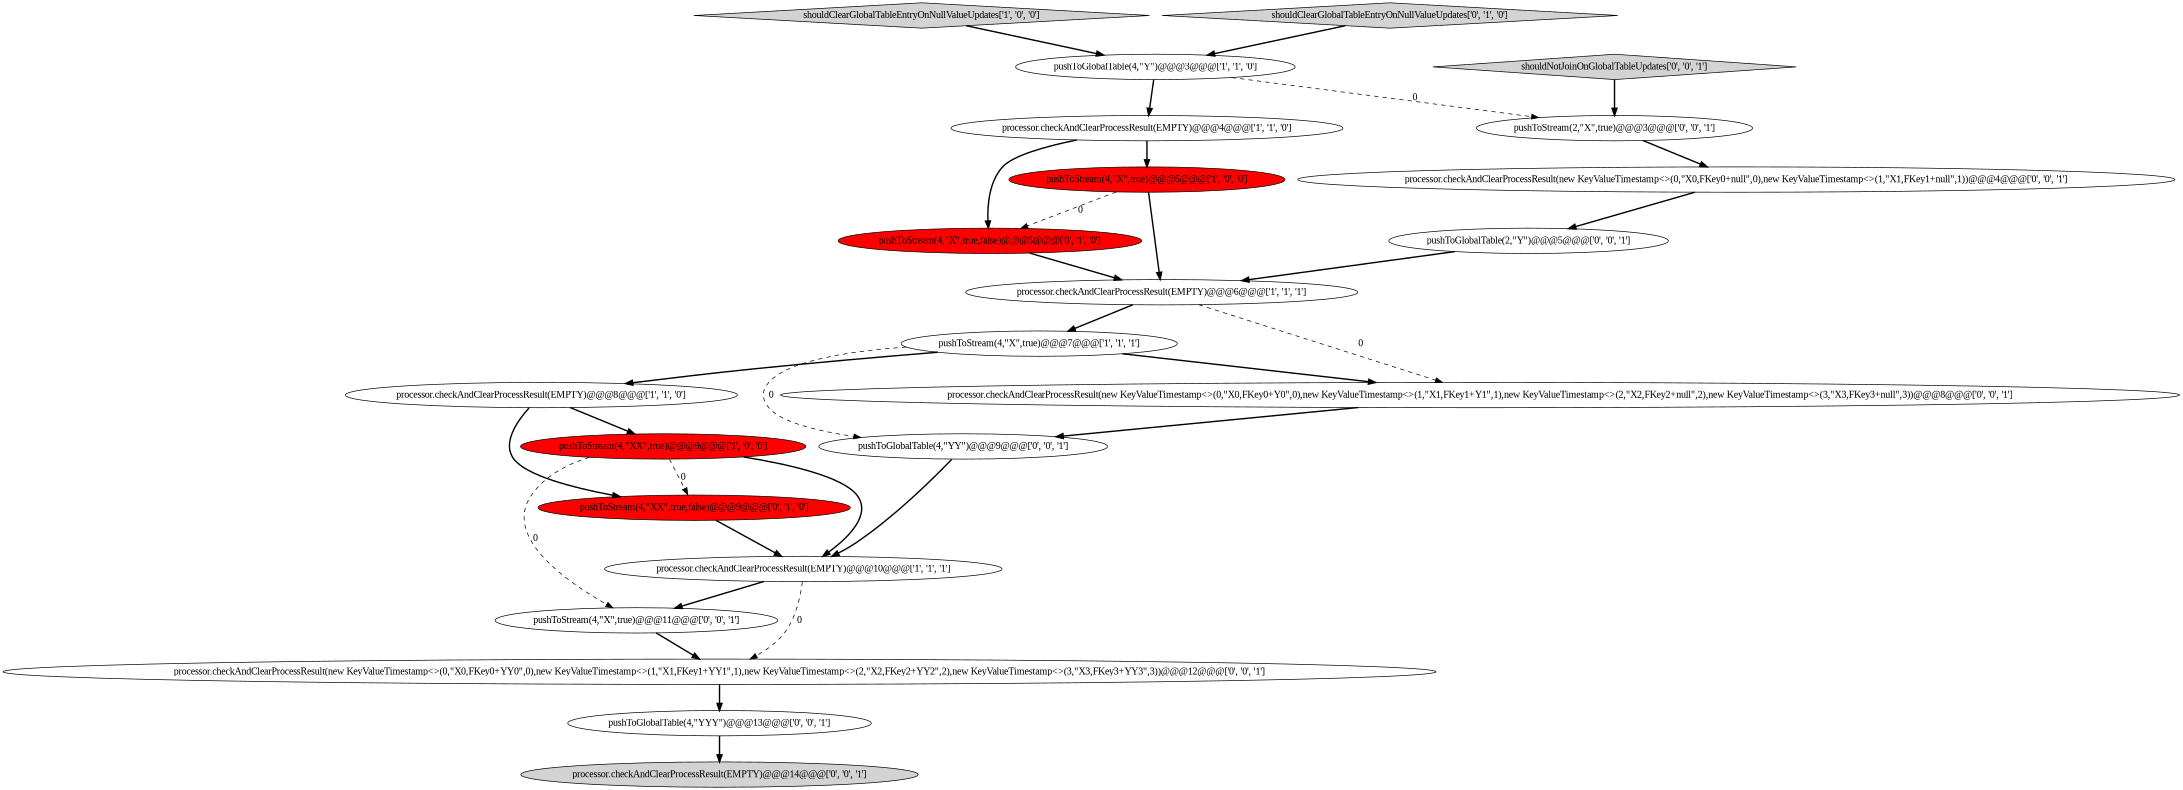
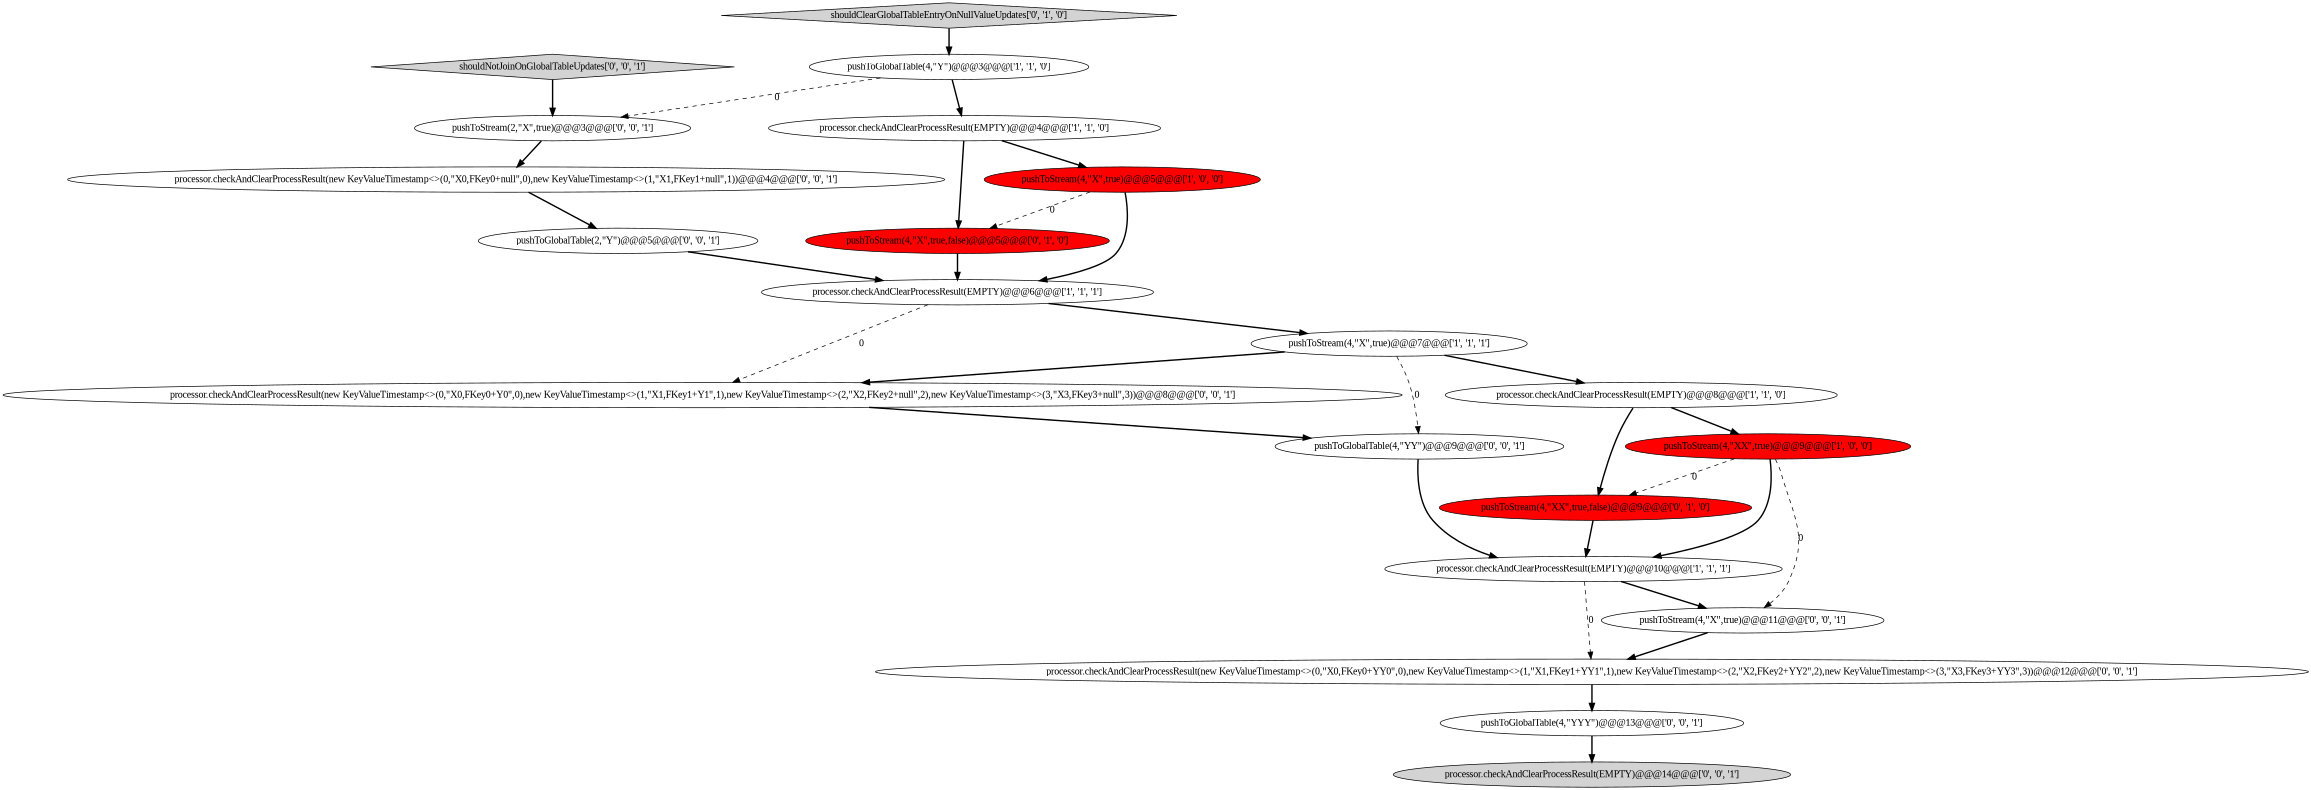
(922, 15) -> none
